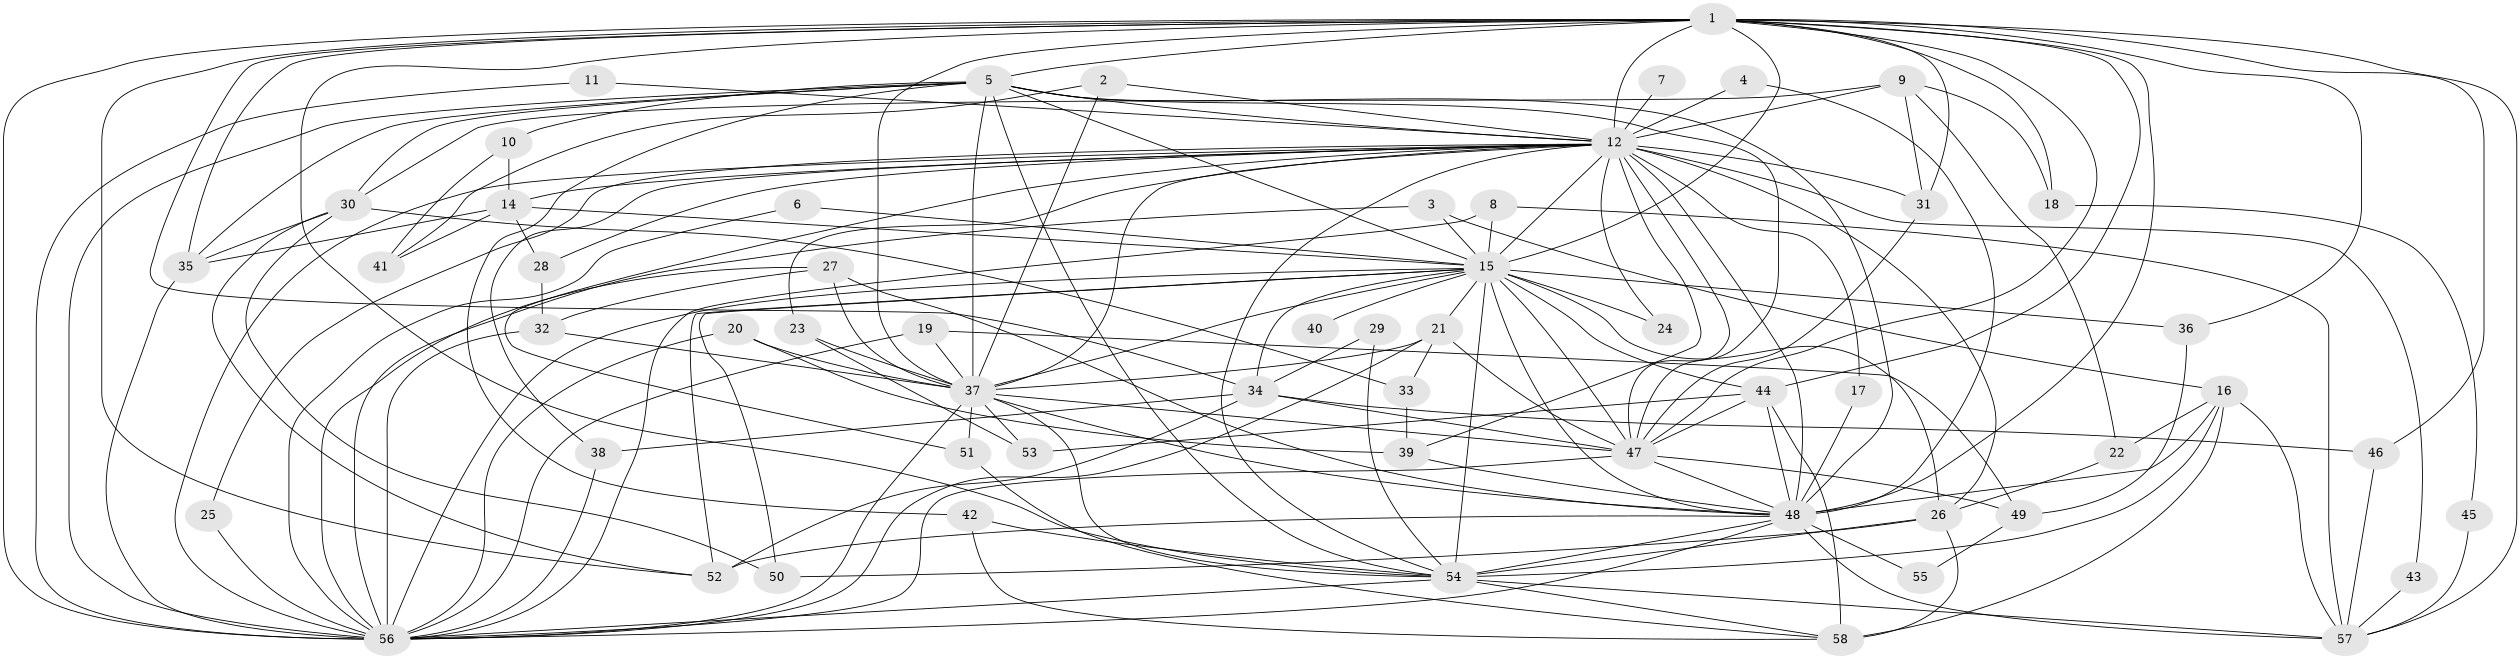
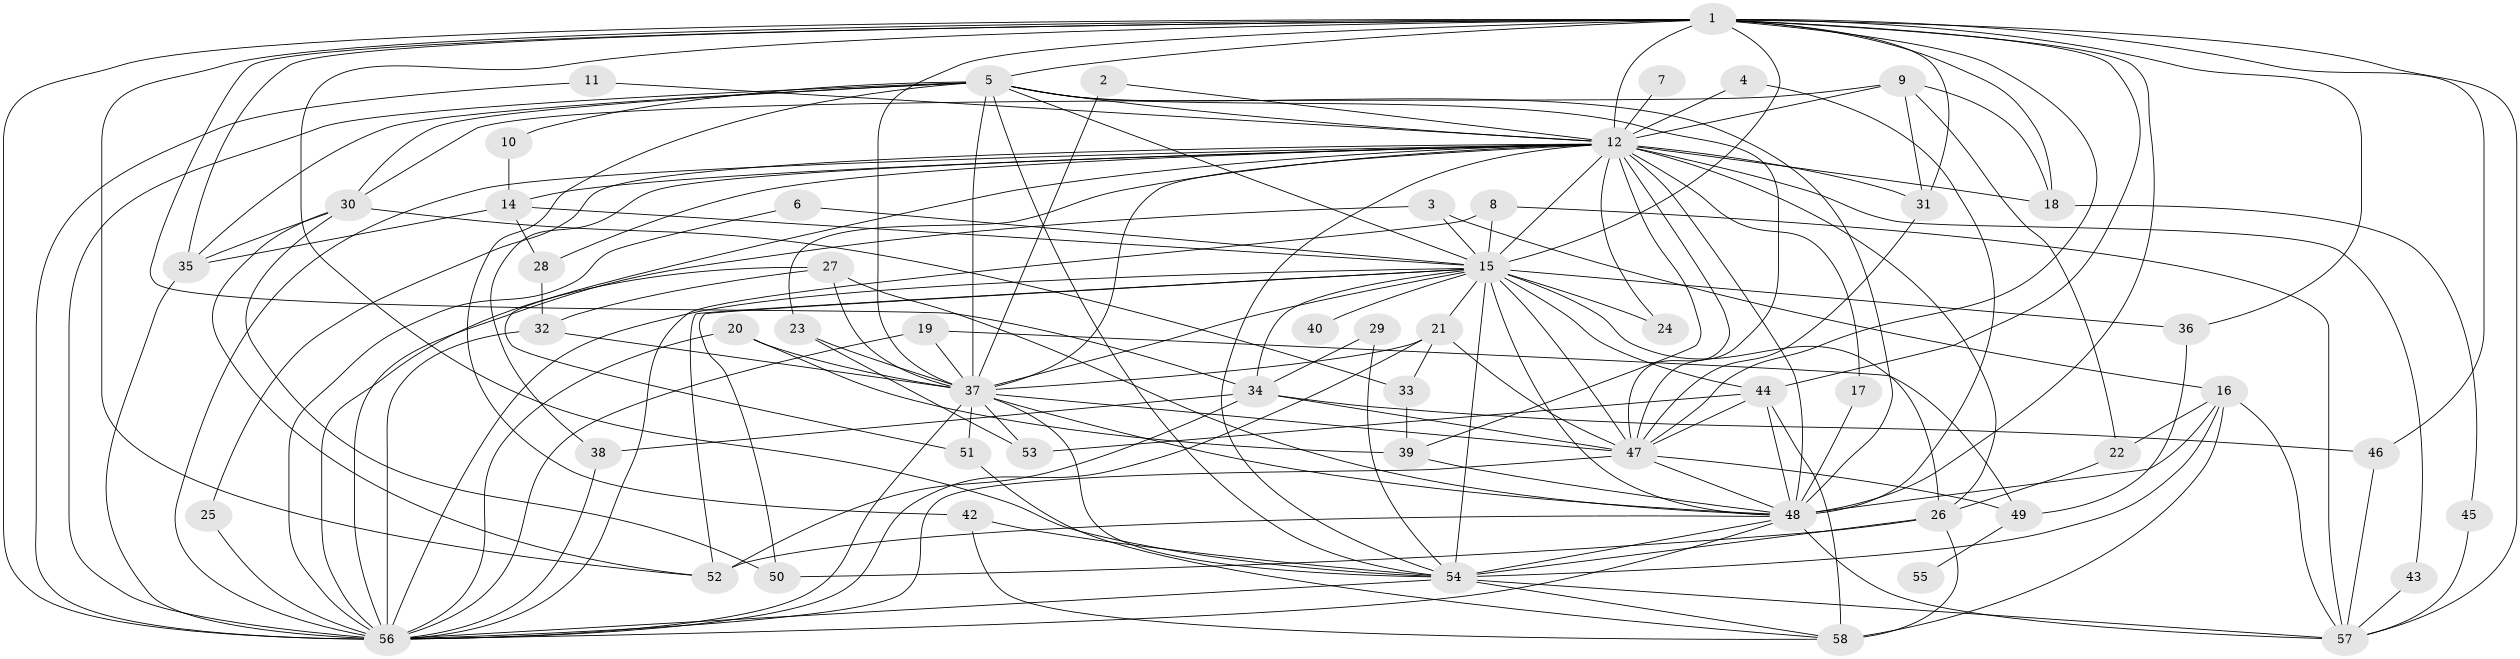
none -> (1863, 177)
(381, 267) -> none
(1857, 547) -> none
